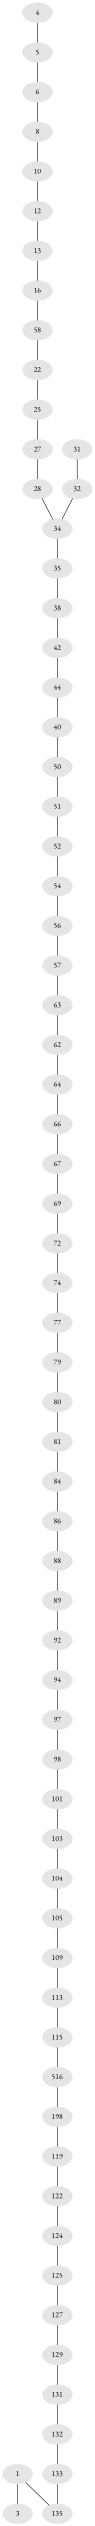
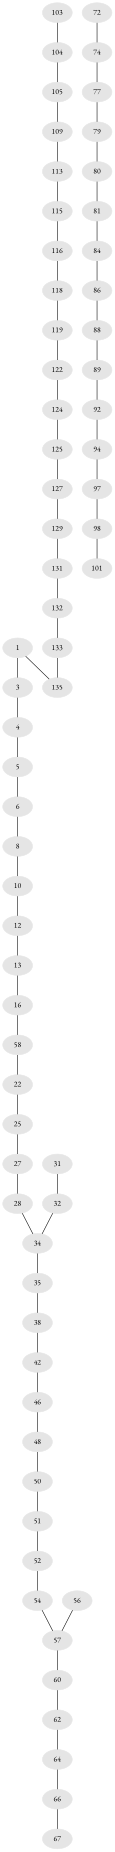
(57, 688) -> (37, 1402)
none -> (18, 707)
(57, 727) -> (37, 1442)
(57, 906) -> (47, 1621)
(57, 1005) -> (57, 1680)
(57, 1204) -> none
(57, 1819) -> none
(57, 2077) -> (57, 251)
(57, 2117) -> (57, 291)
